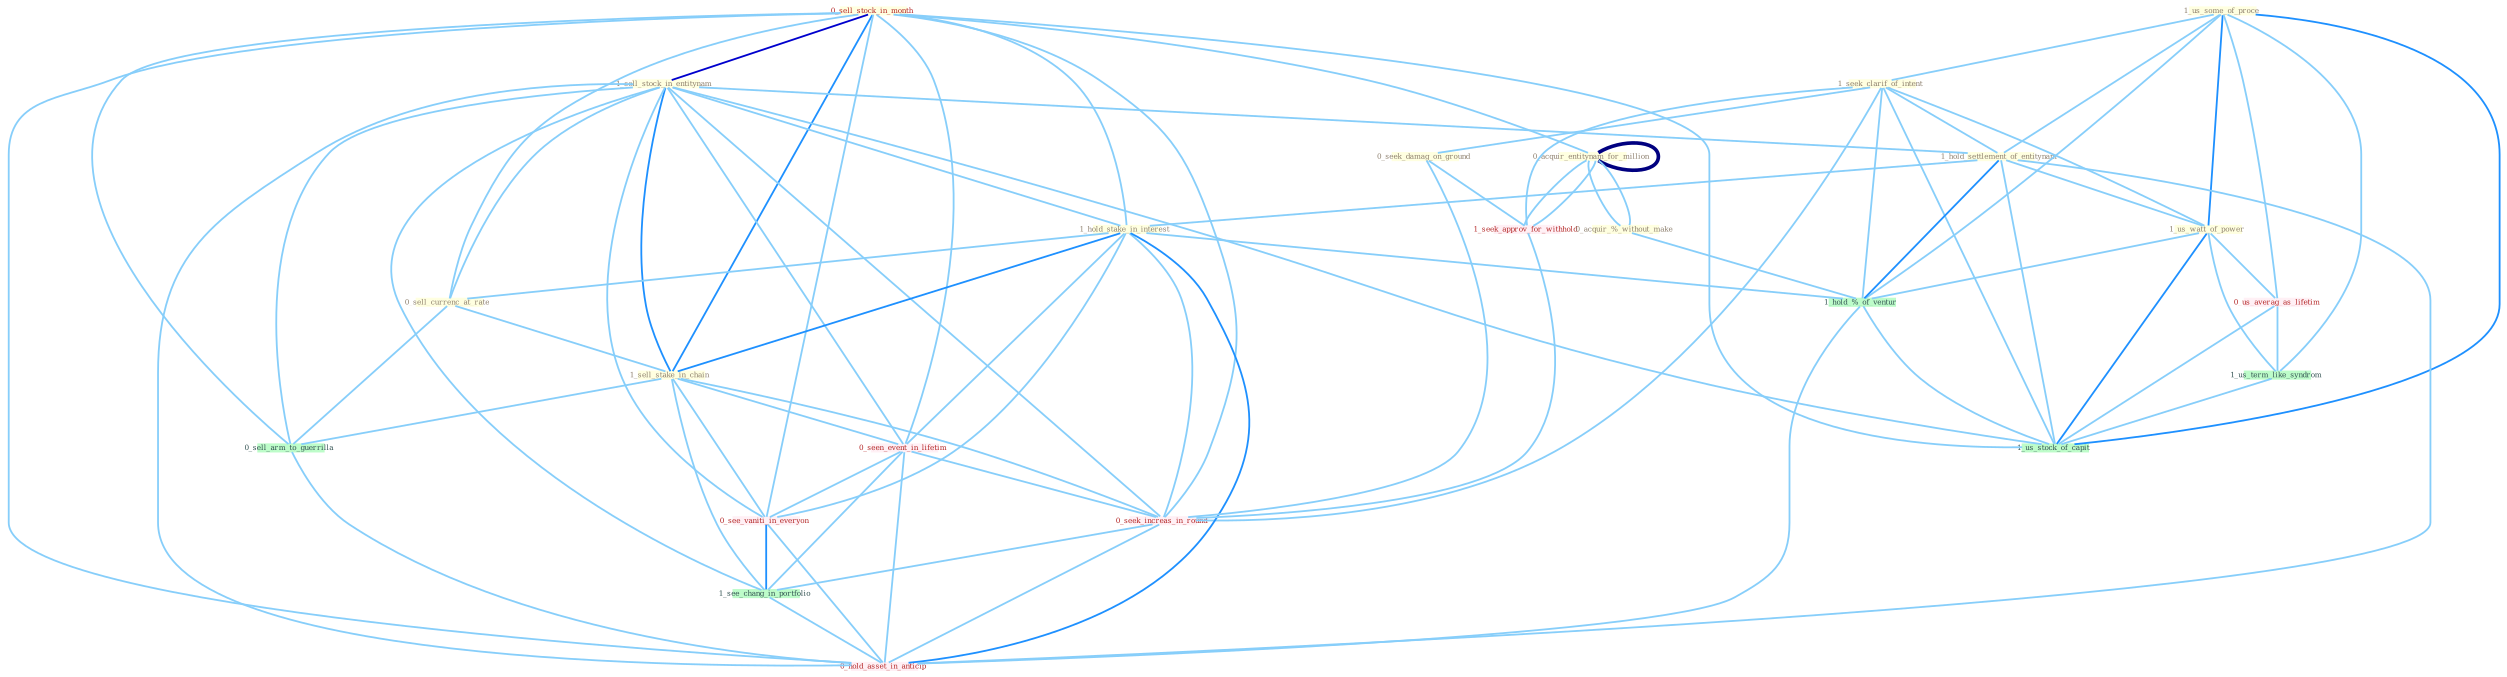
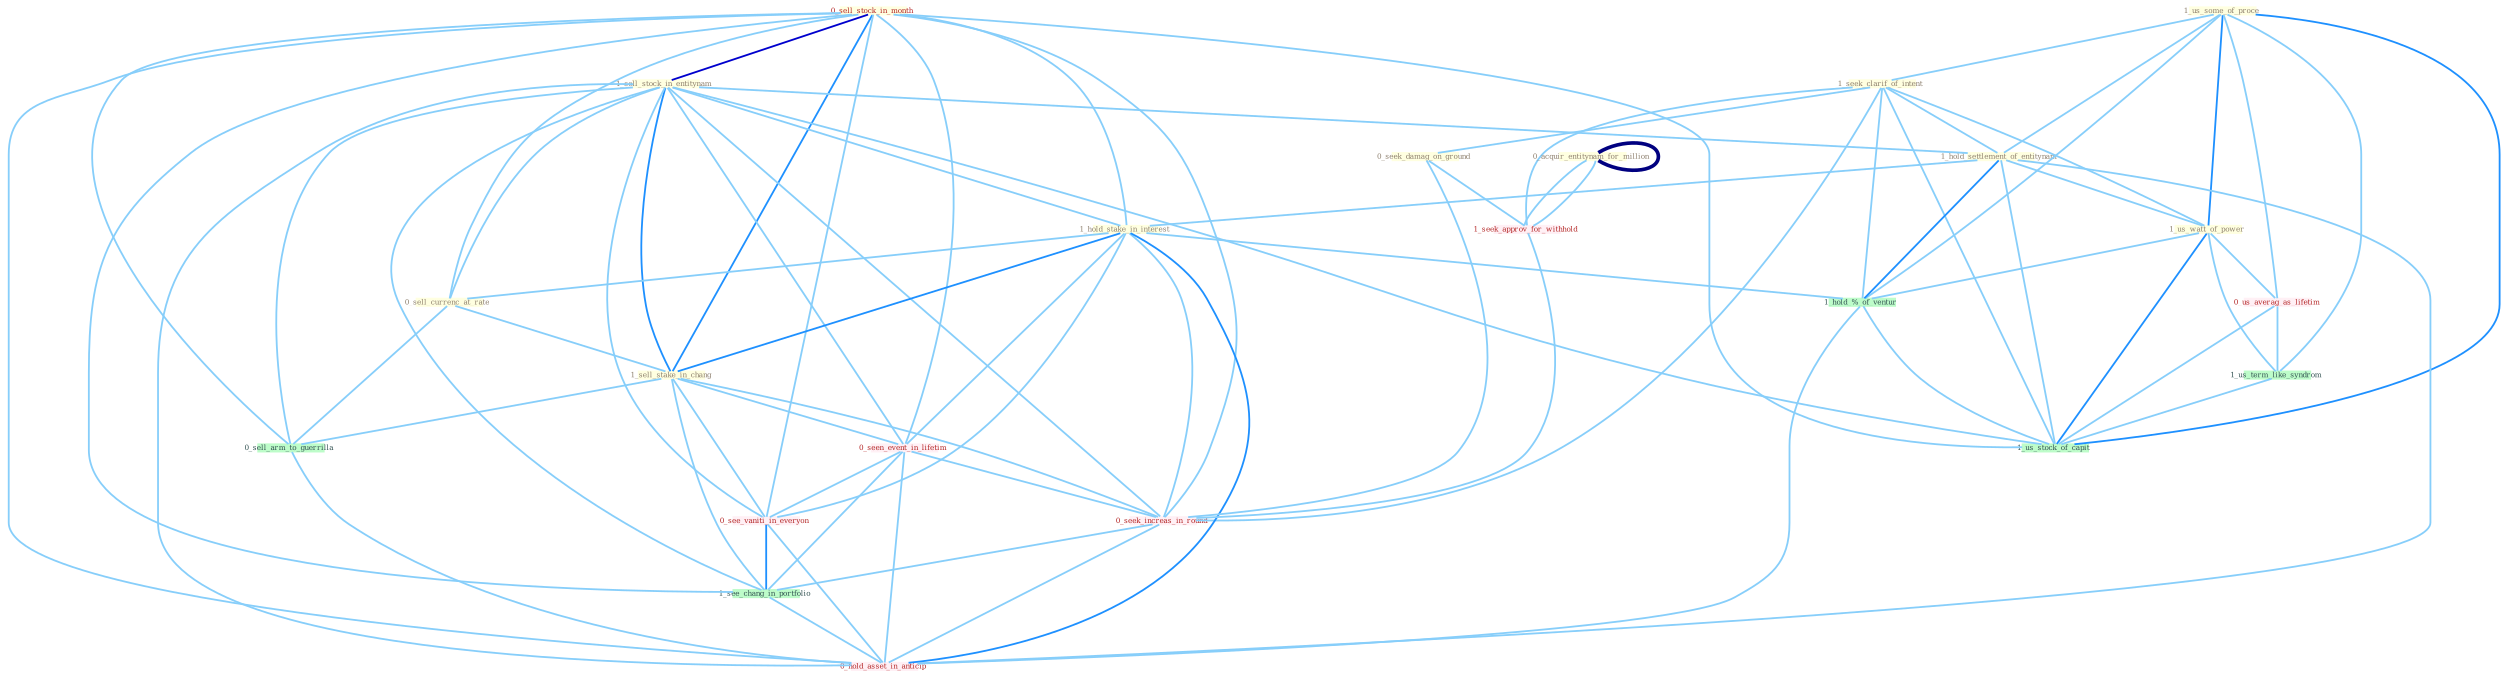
(1250, 57) -> (96, 288)
(1626, 229) -> none
(672, 375) -> (672, 375)
